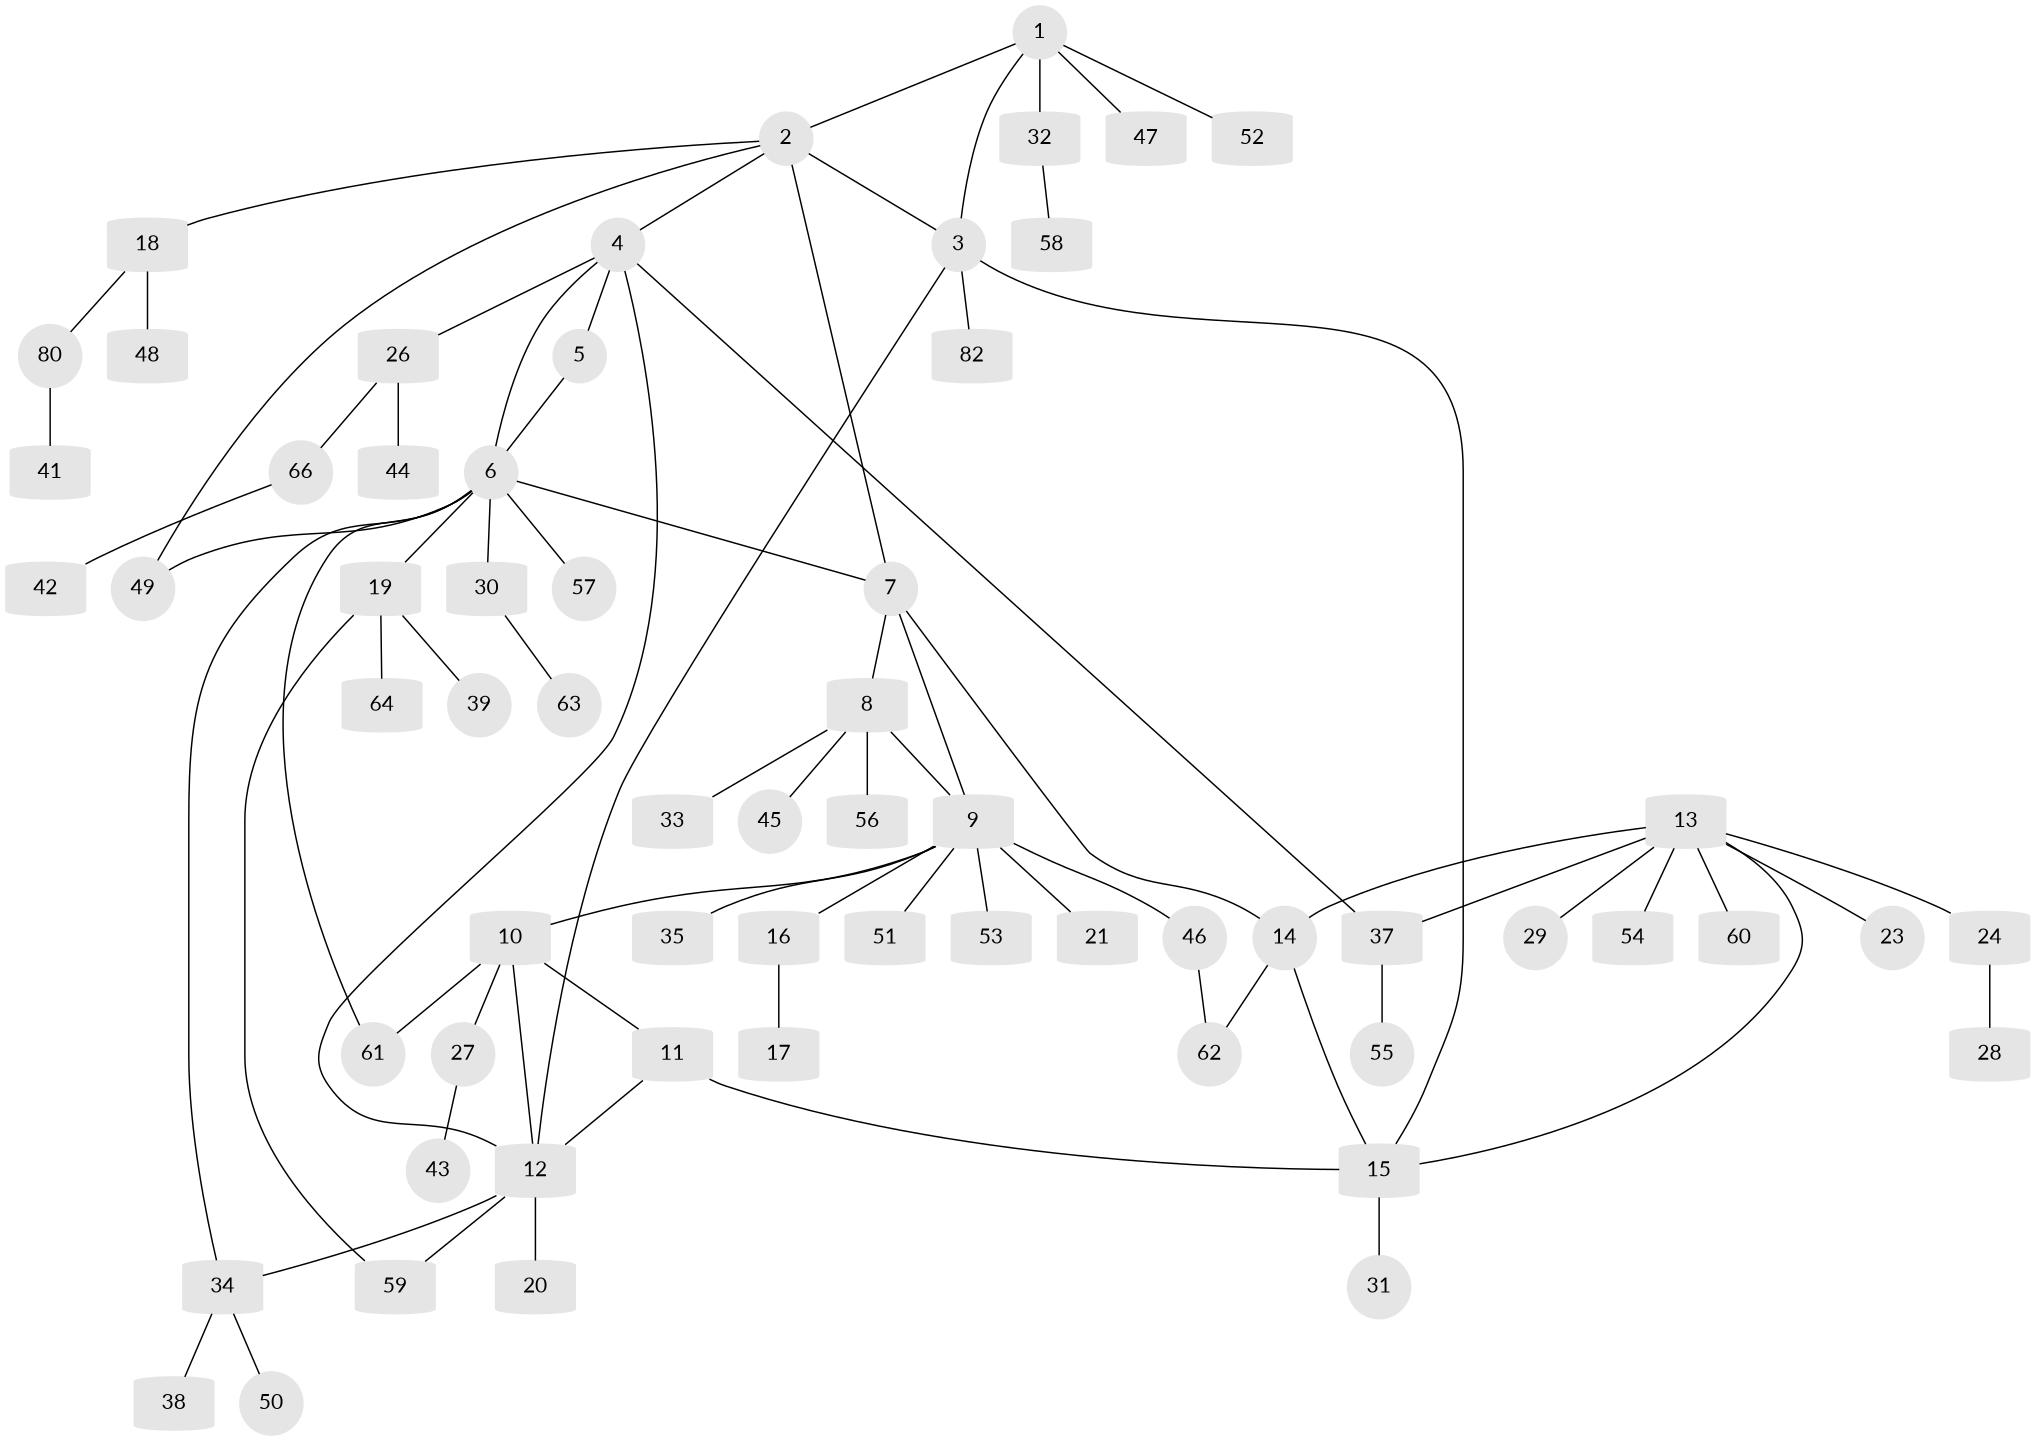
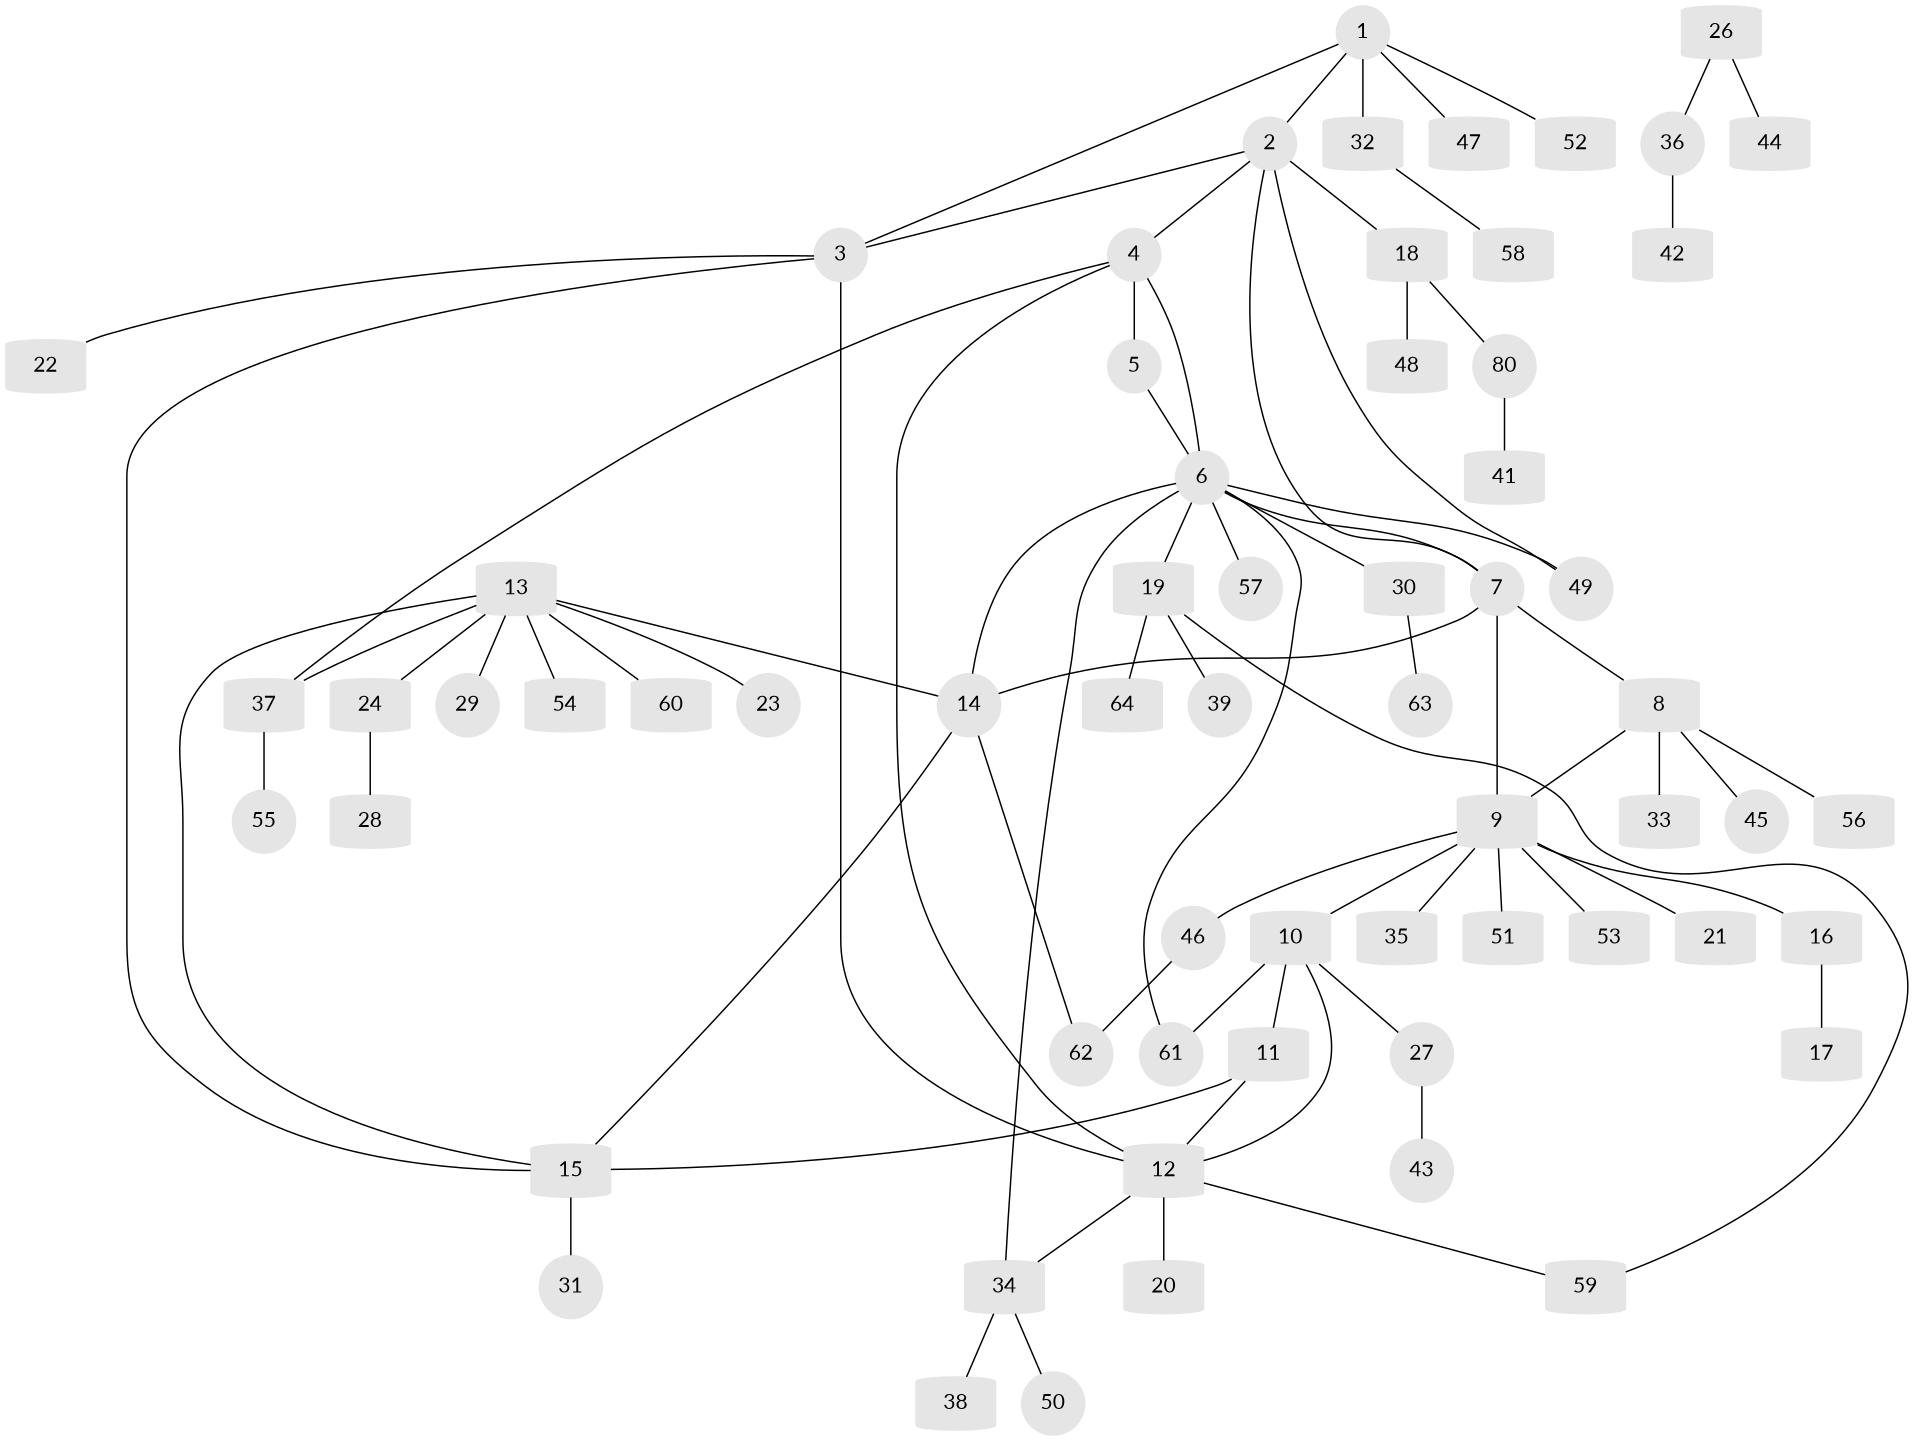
(516, 296) -> none
(972, 356) -> (46, 366)
(301, 473) -> (1673, 144)
none -> (1038, 541)
